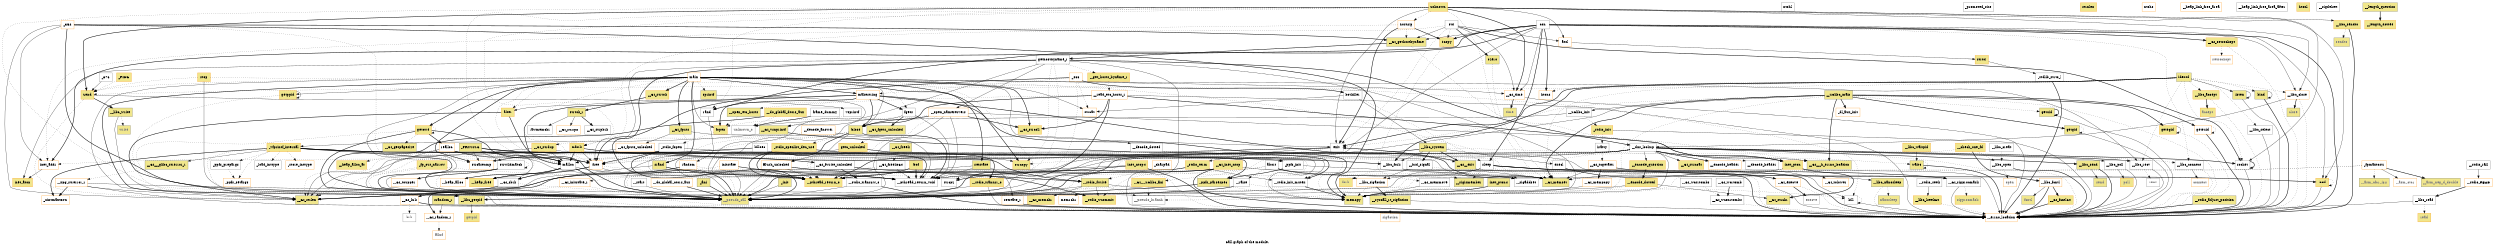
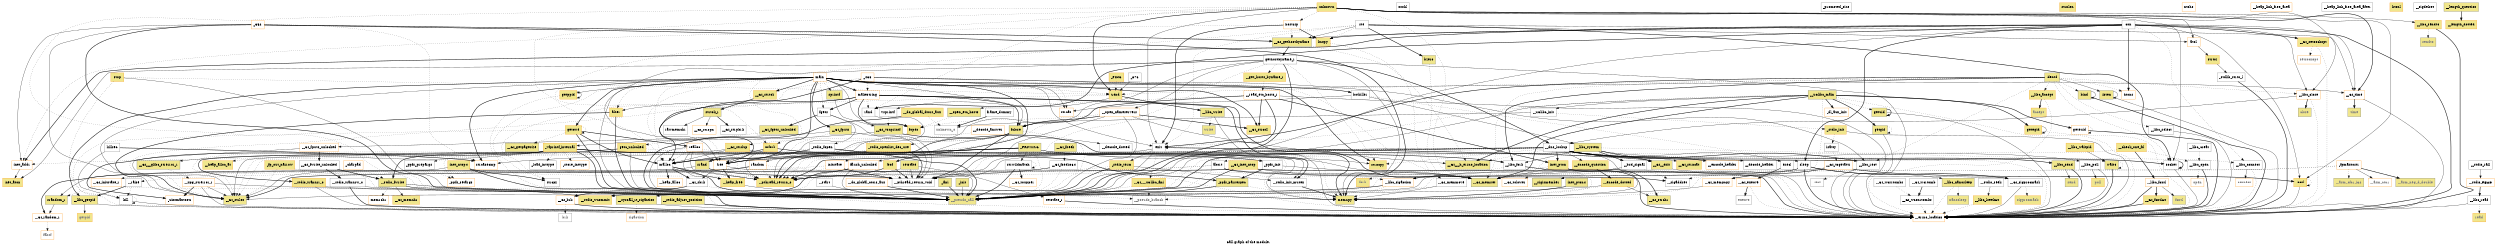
(897, 90) -> (1005, 96)
